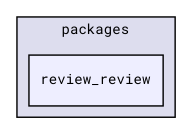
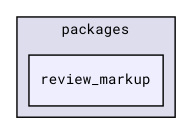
(96, 81) -> (96, 81)
